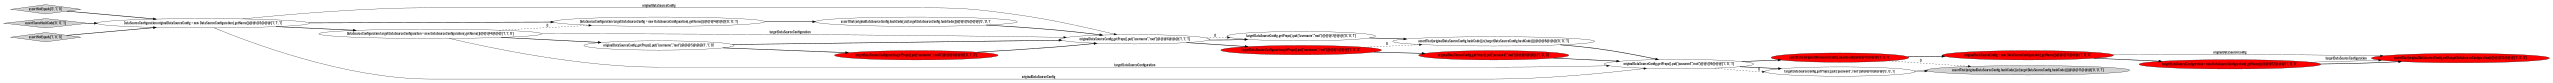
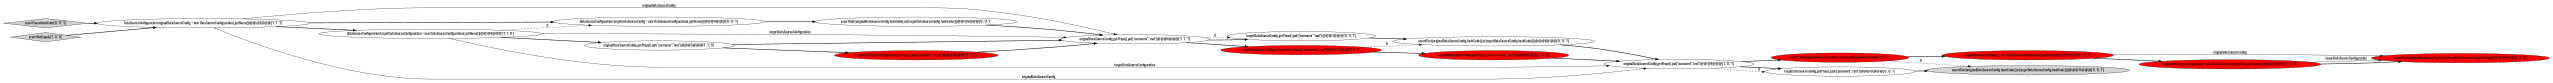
(46, 9) -> none
